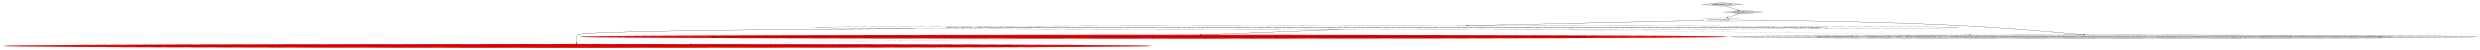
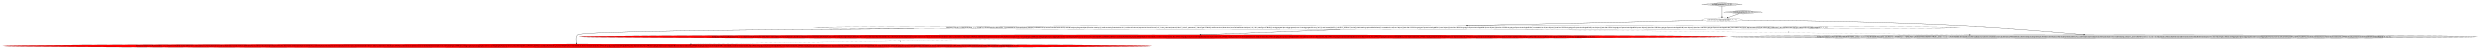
(1732, 8) -> (1722, 12)
